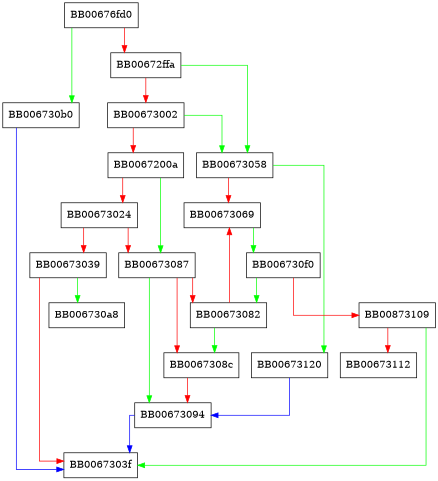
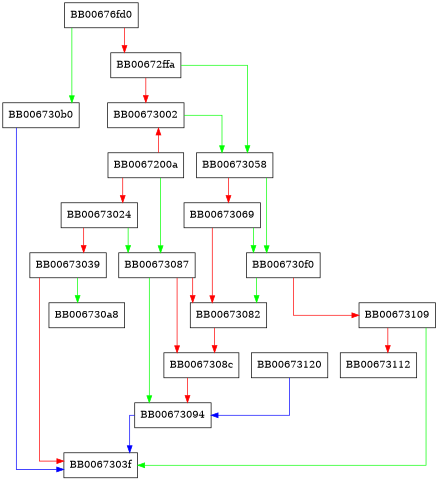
(133, 137) -> (158, 144)
(324, 230) -> (267, 212)
(128, 237) -> (128, 237)
(229, 269) -> (212, 262)
(397, 315) -> (397, 315)
(215, 337) -> (215, 337)
